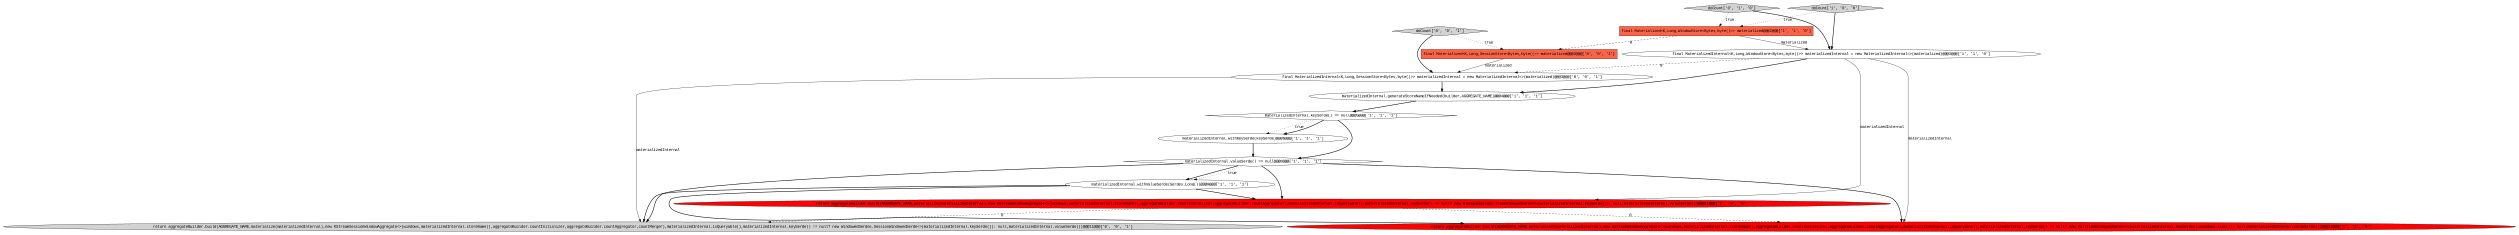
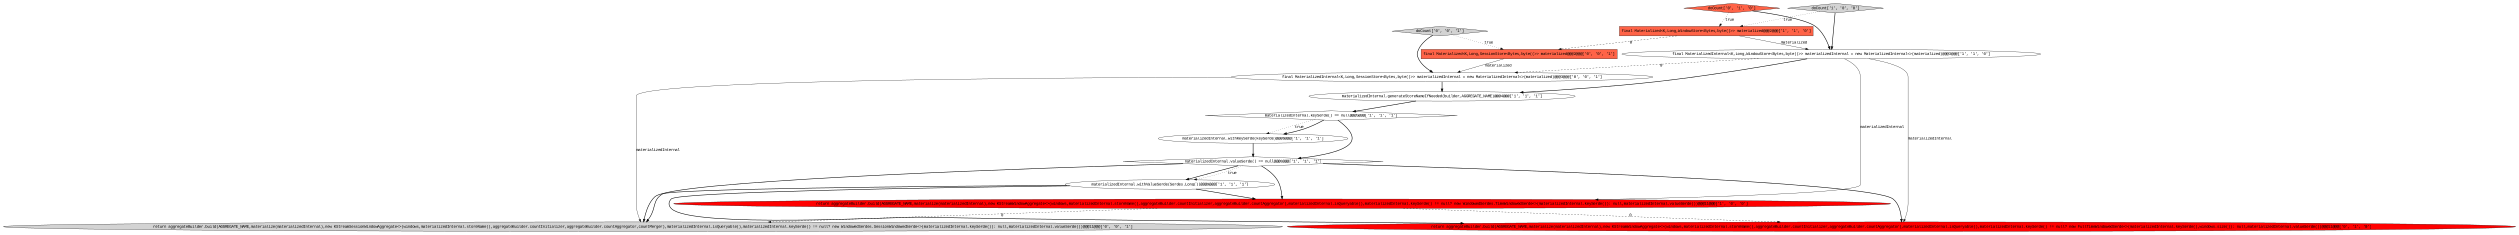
(1732, 8) -> (1732, 8)
